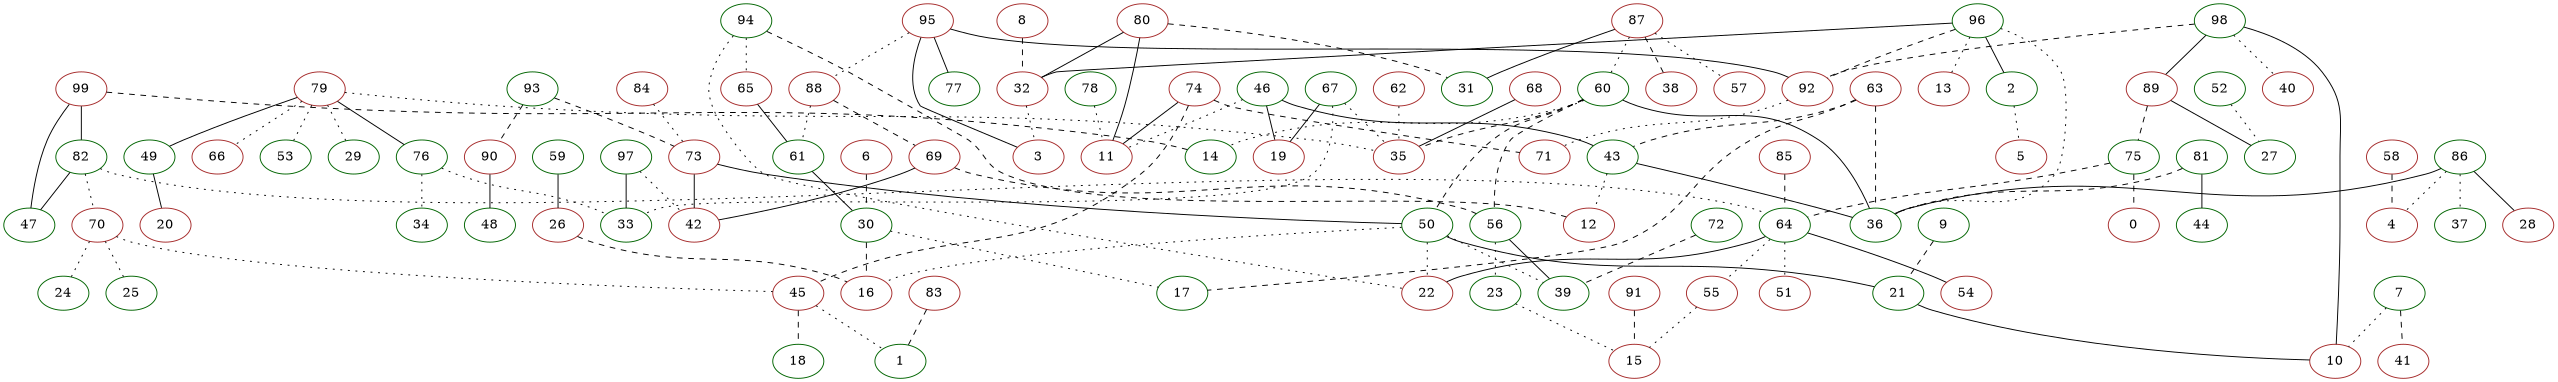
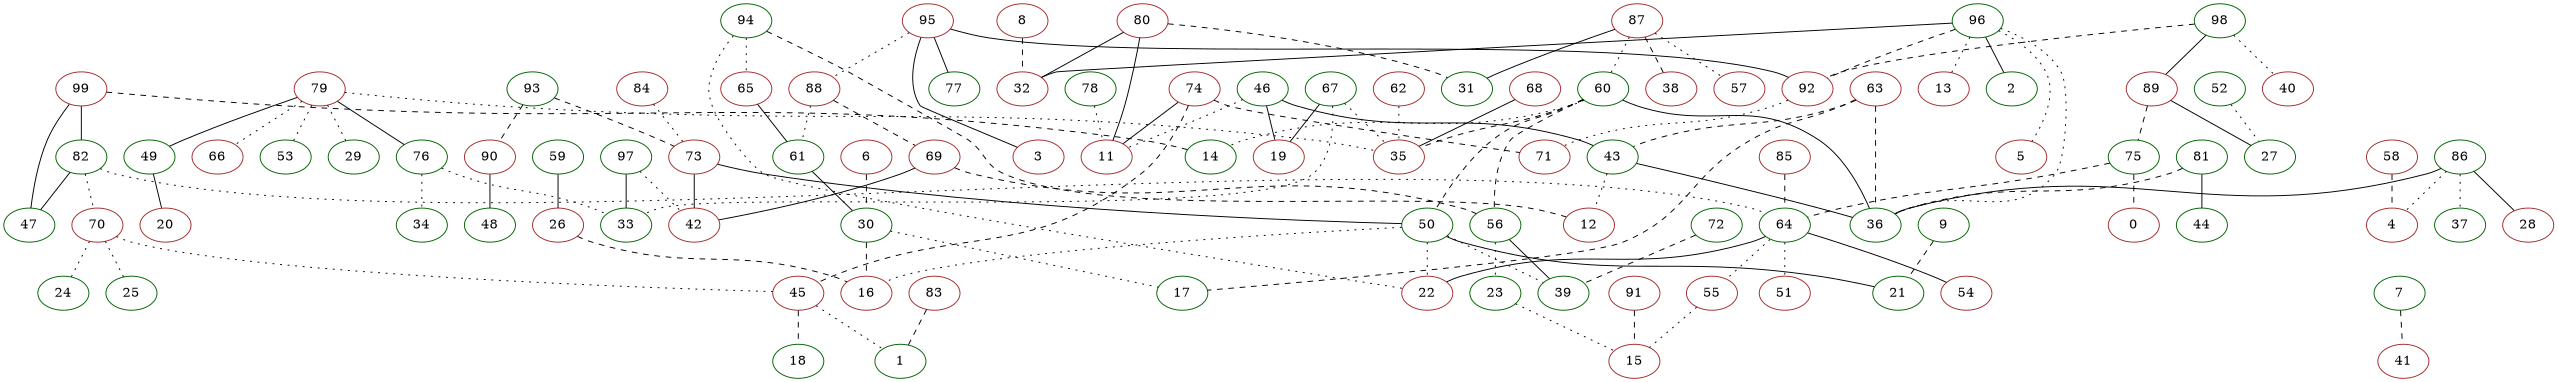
(1030, 123) -> none
(2017, 123) -> (2048, 77)
(2335, 361) -> none
